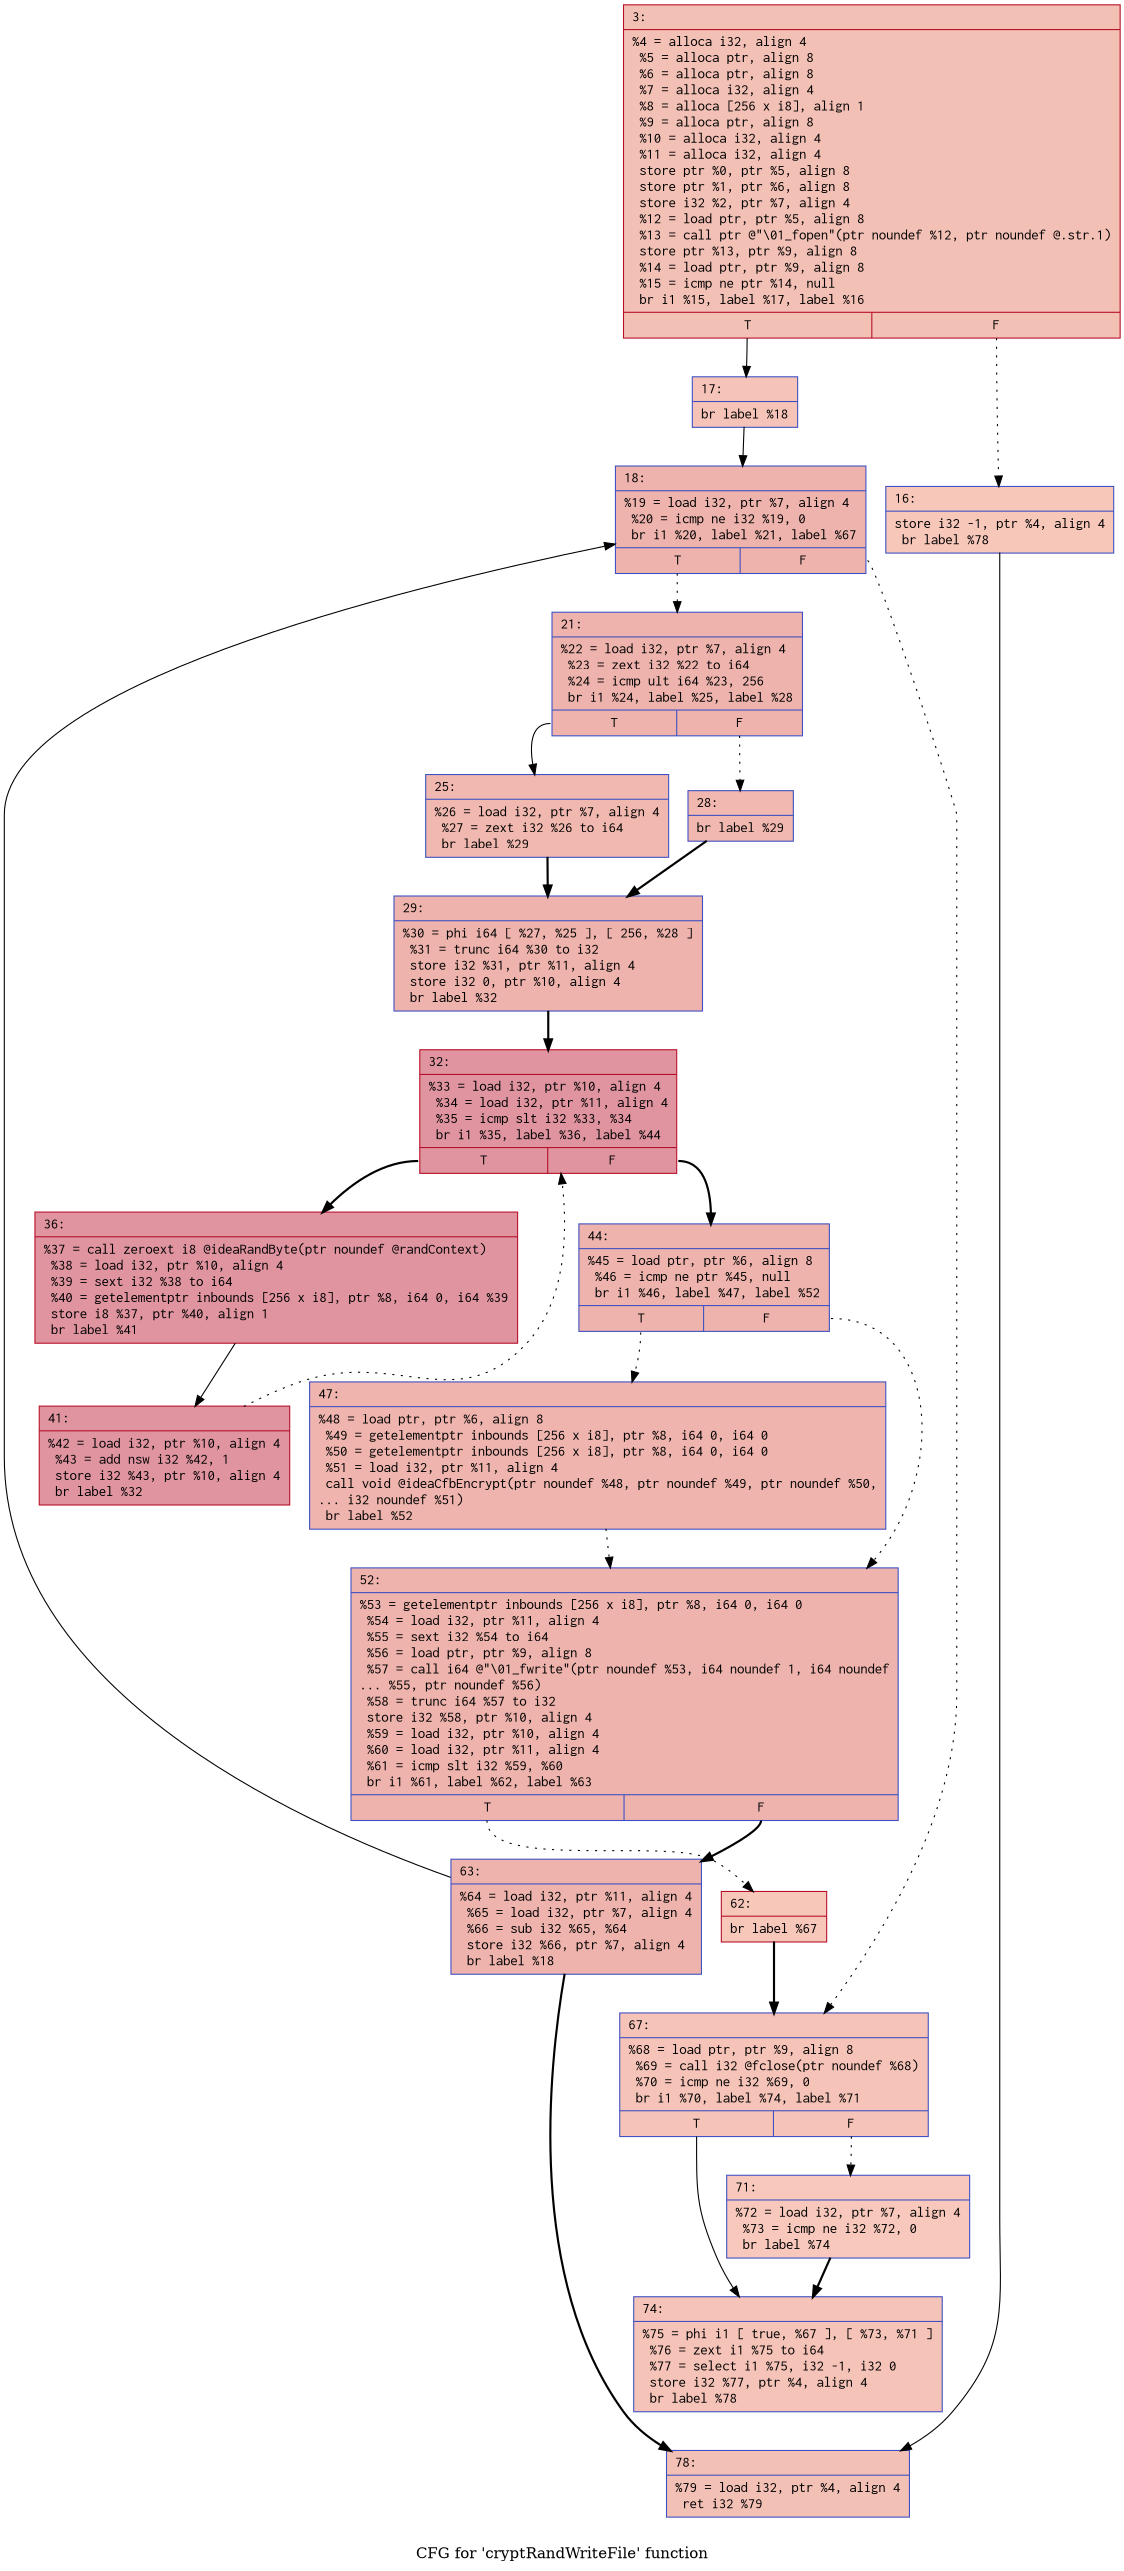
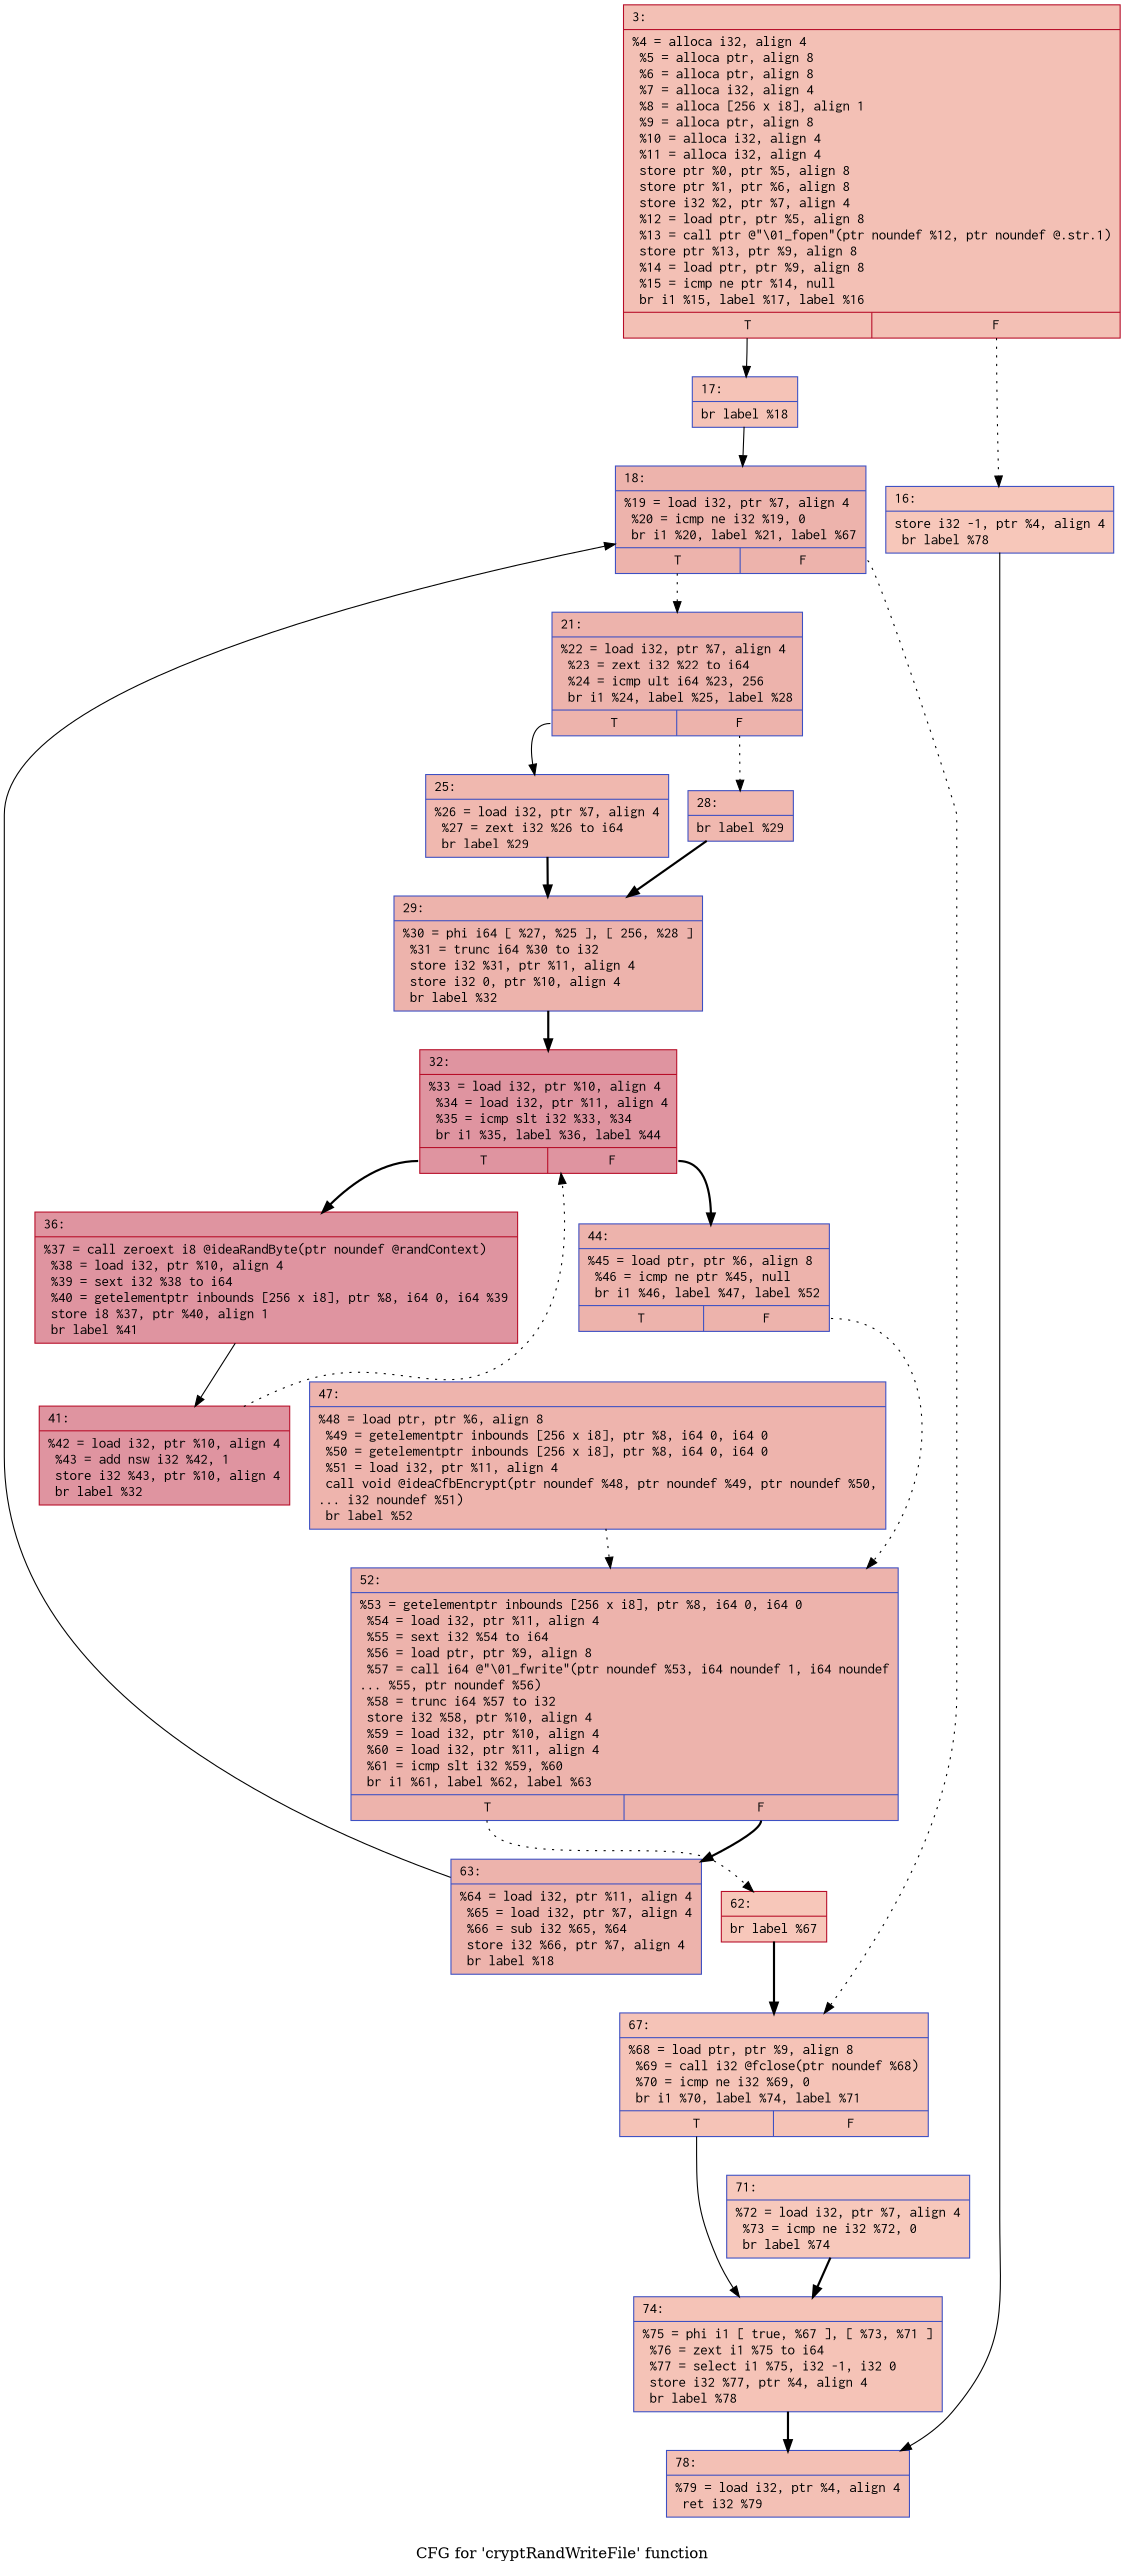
(639, 1352) -> none
(851, 2151) -> none
(556, 2224) -> (788, 2426)
